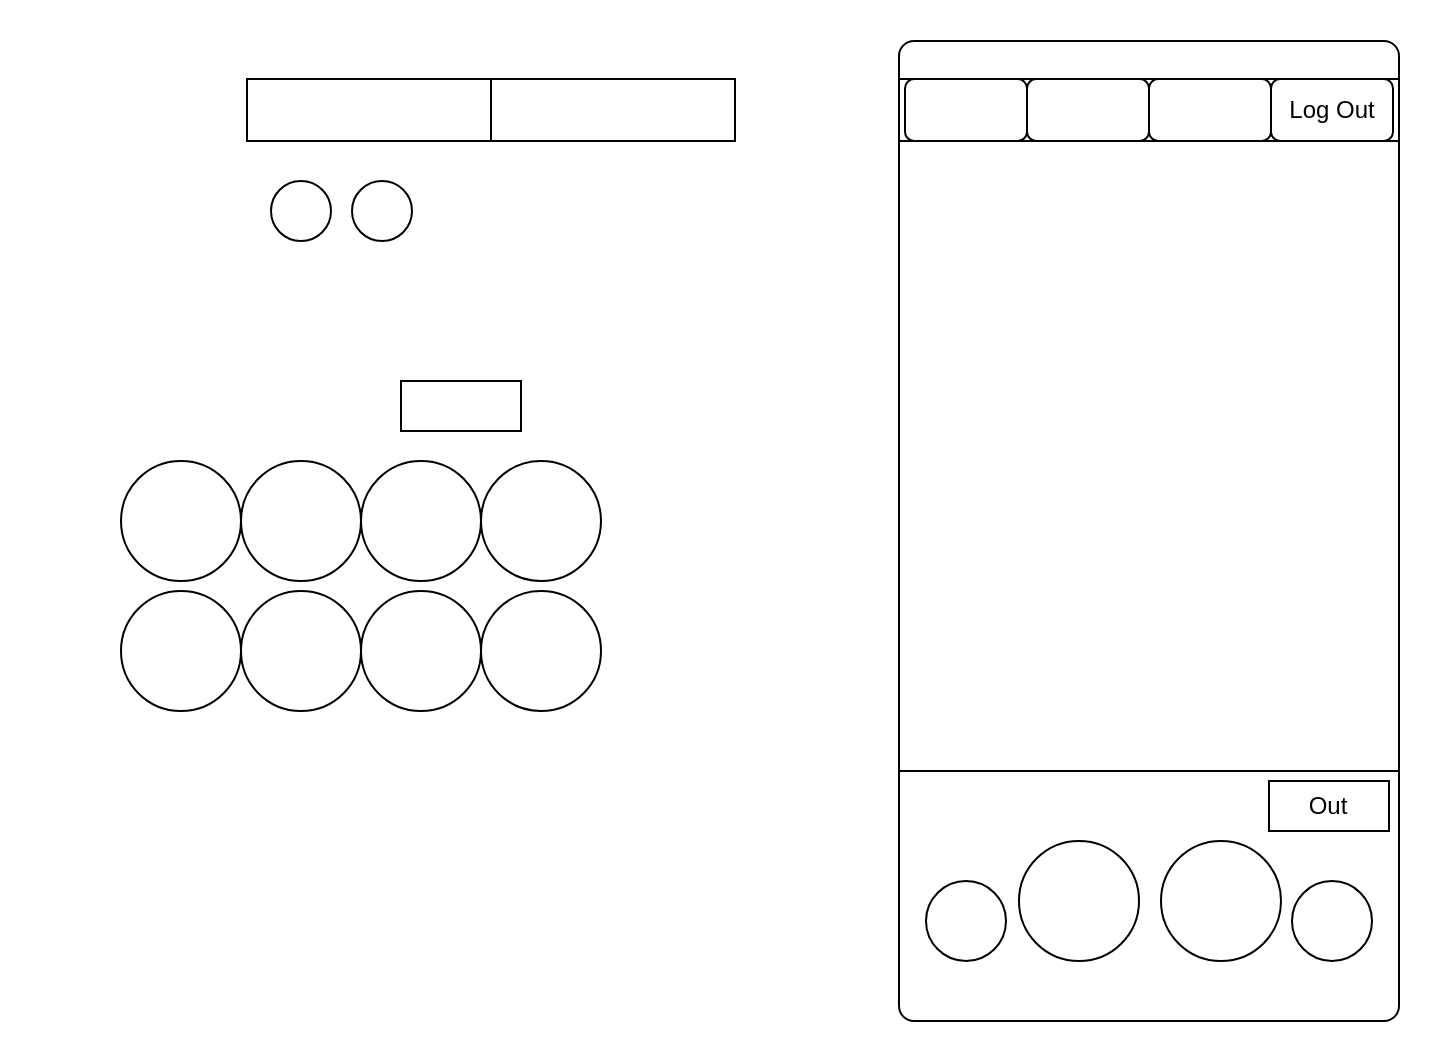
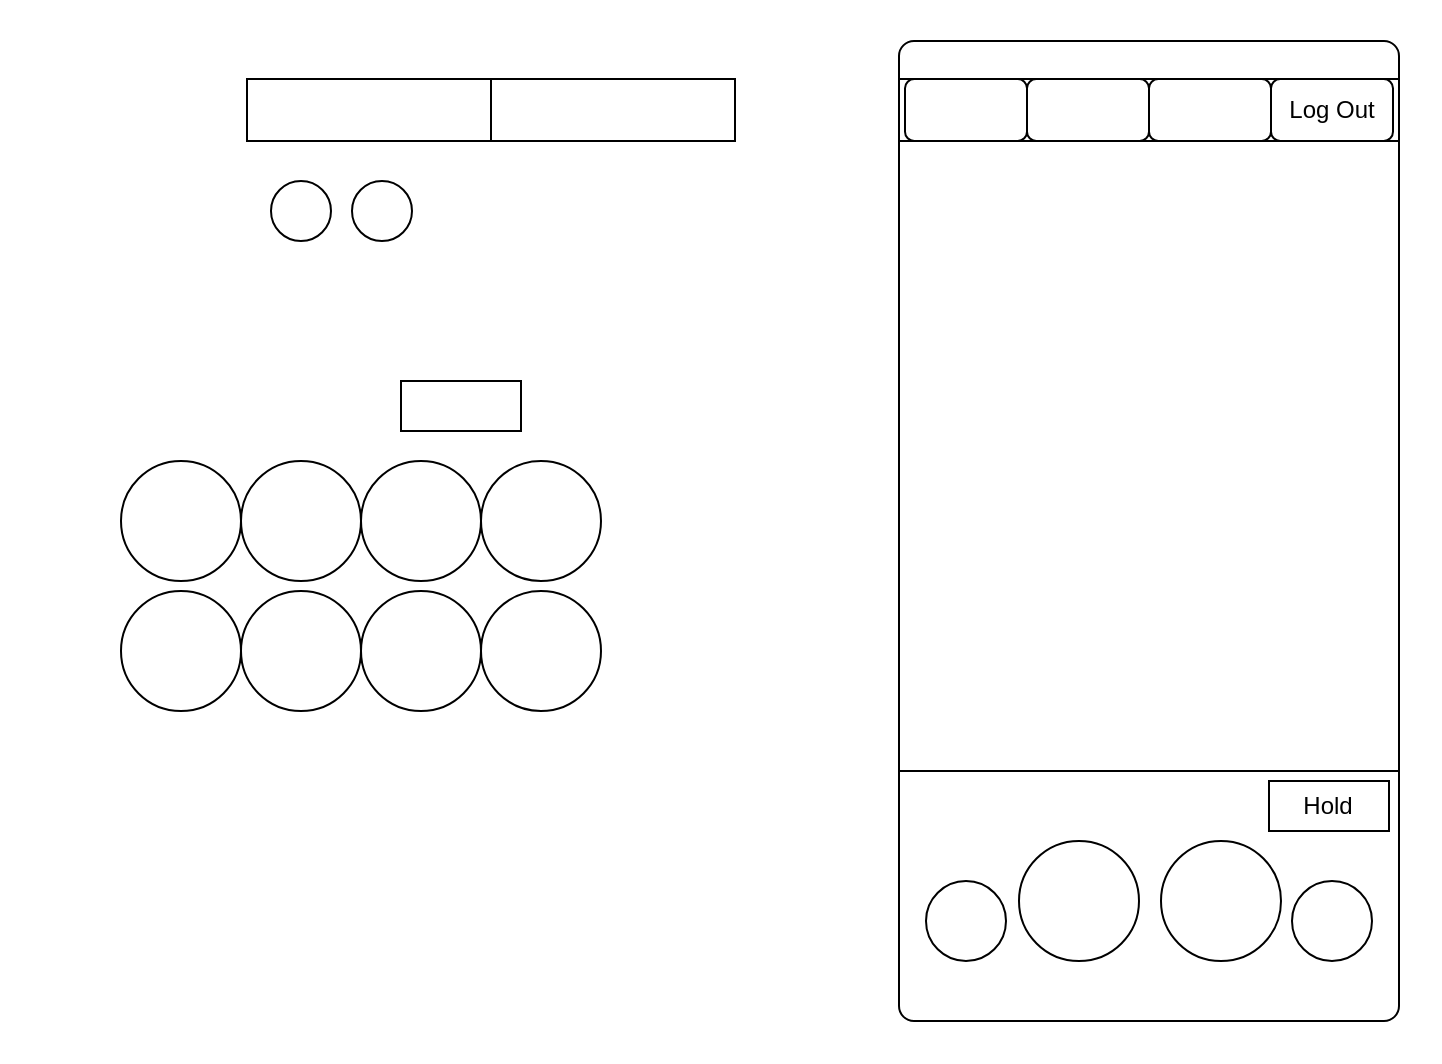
(1329, 807) -> (1329, 807)
